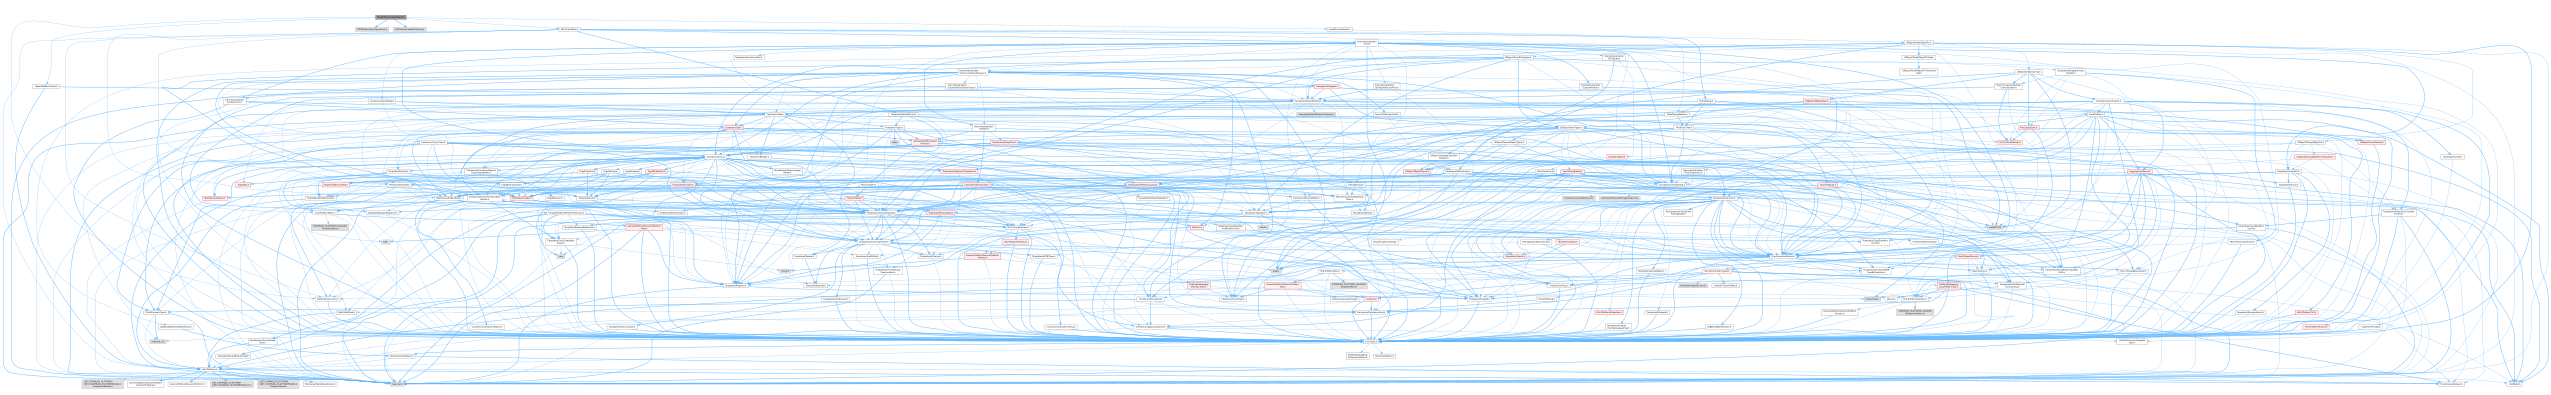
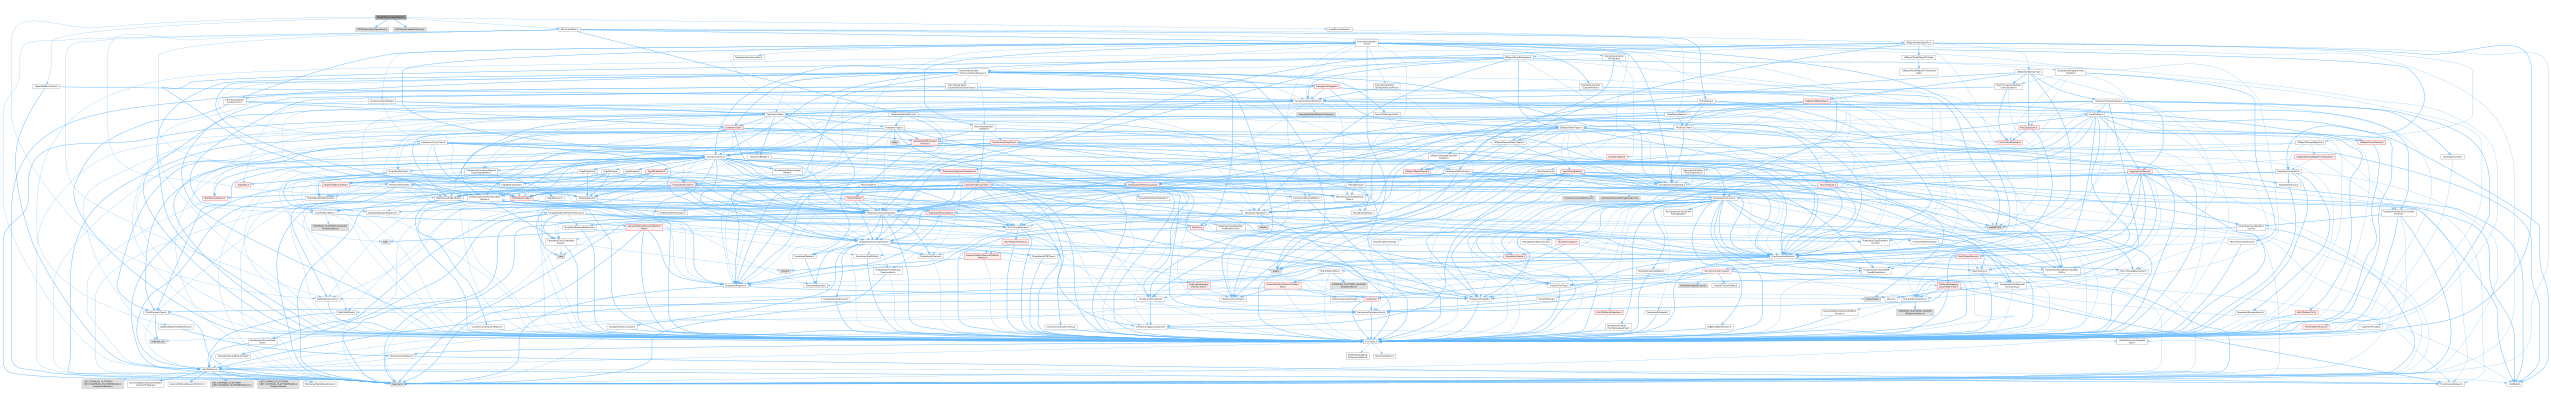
(2109, 101) -> (2109, 101)
none -> (1660, 118)
(1689, 205) -> (1689, 205)
none -> (1038, 319)
(1468, 365) -> (1468, 365)
